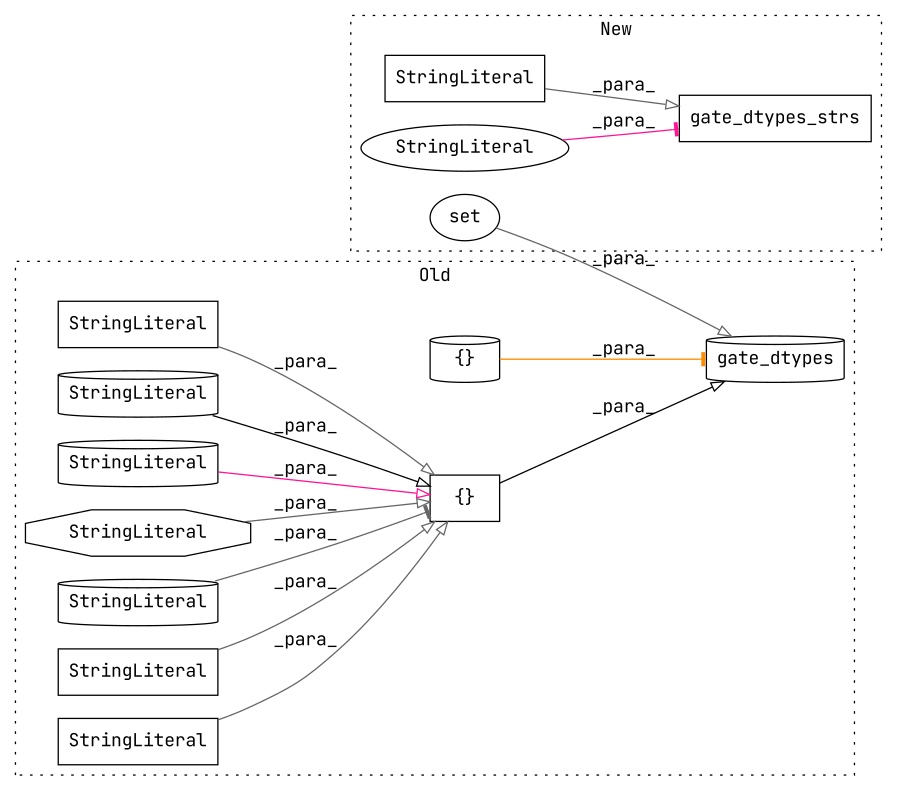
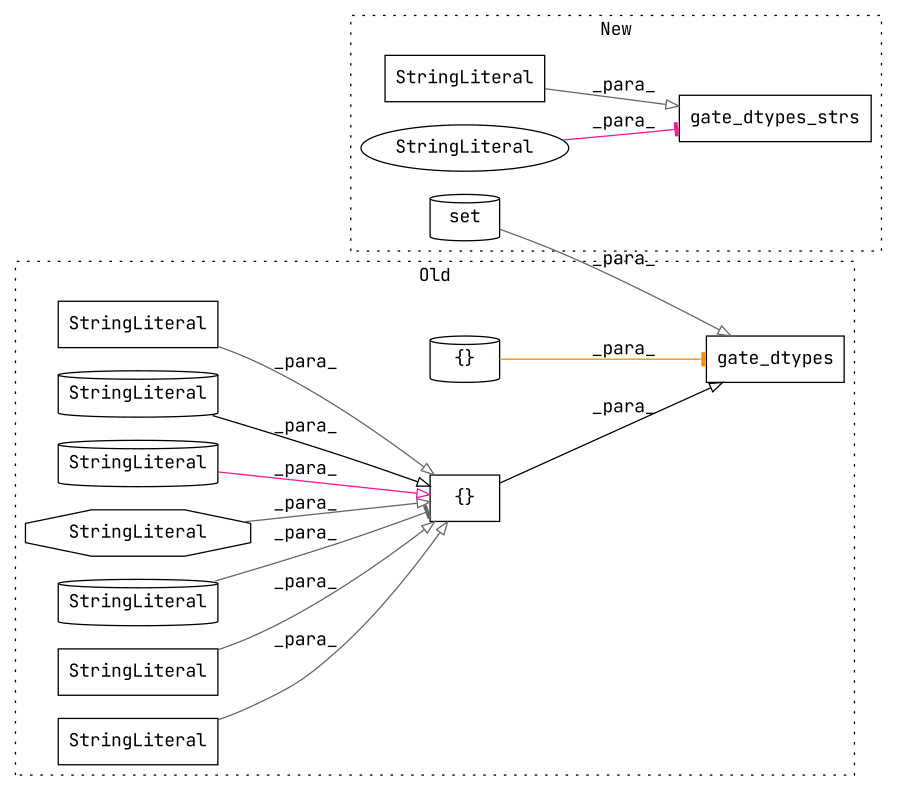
(465, 218) -> (465, 218)
(775, 359) -> (775, 359)
